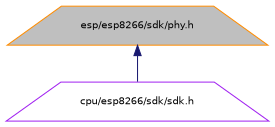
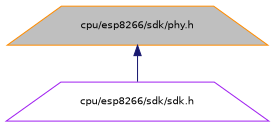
(138, 26) -> (138, 26)
